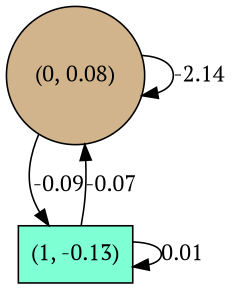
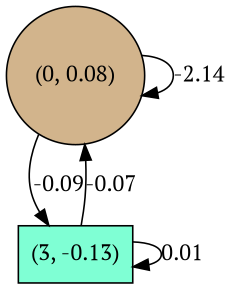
(76, 254) -> (76, 254)
